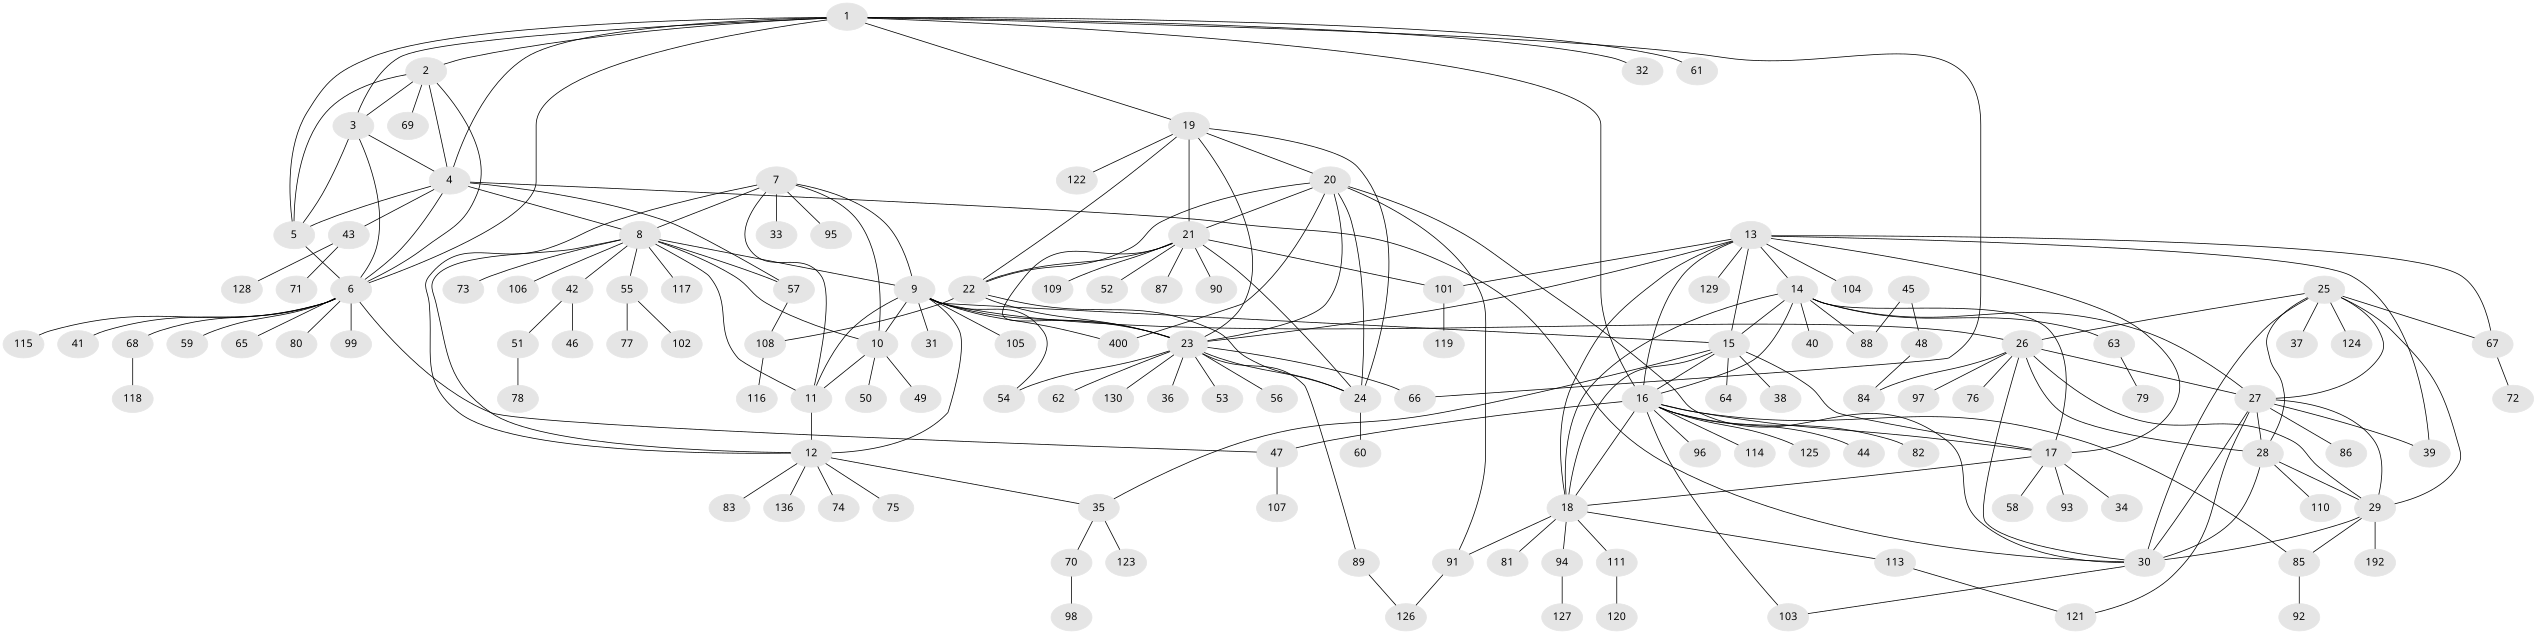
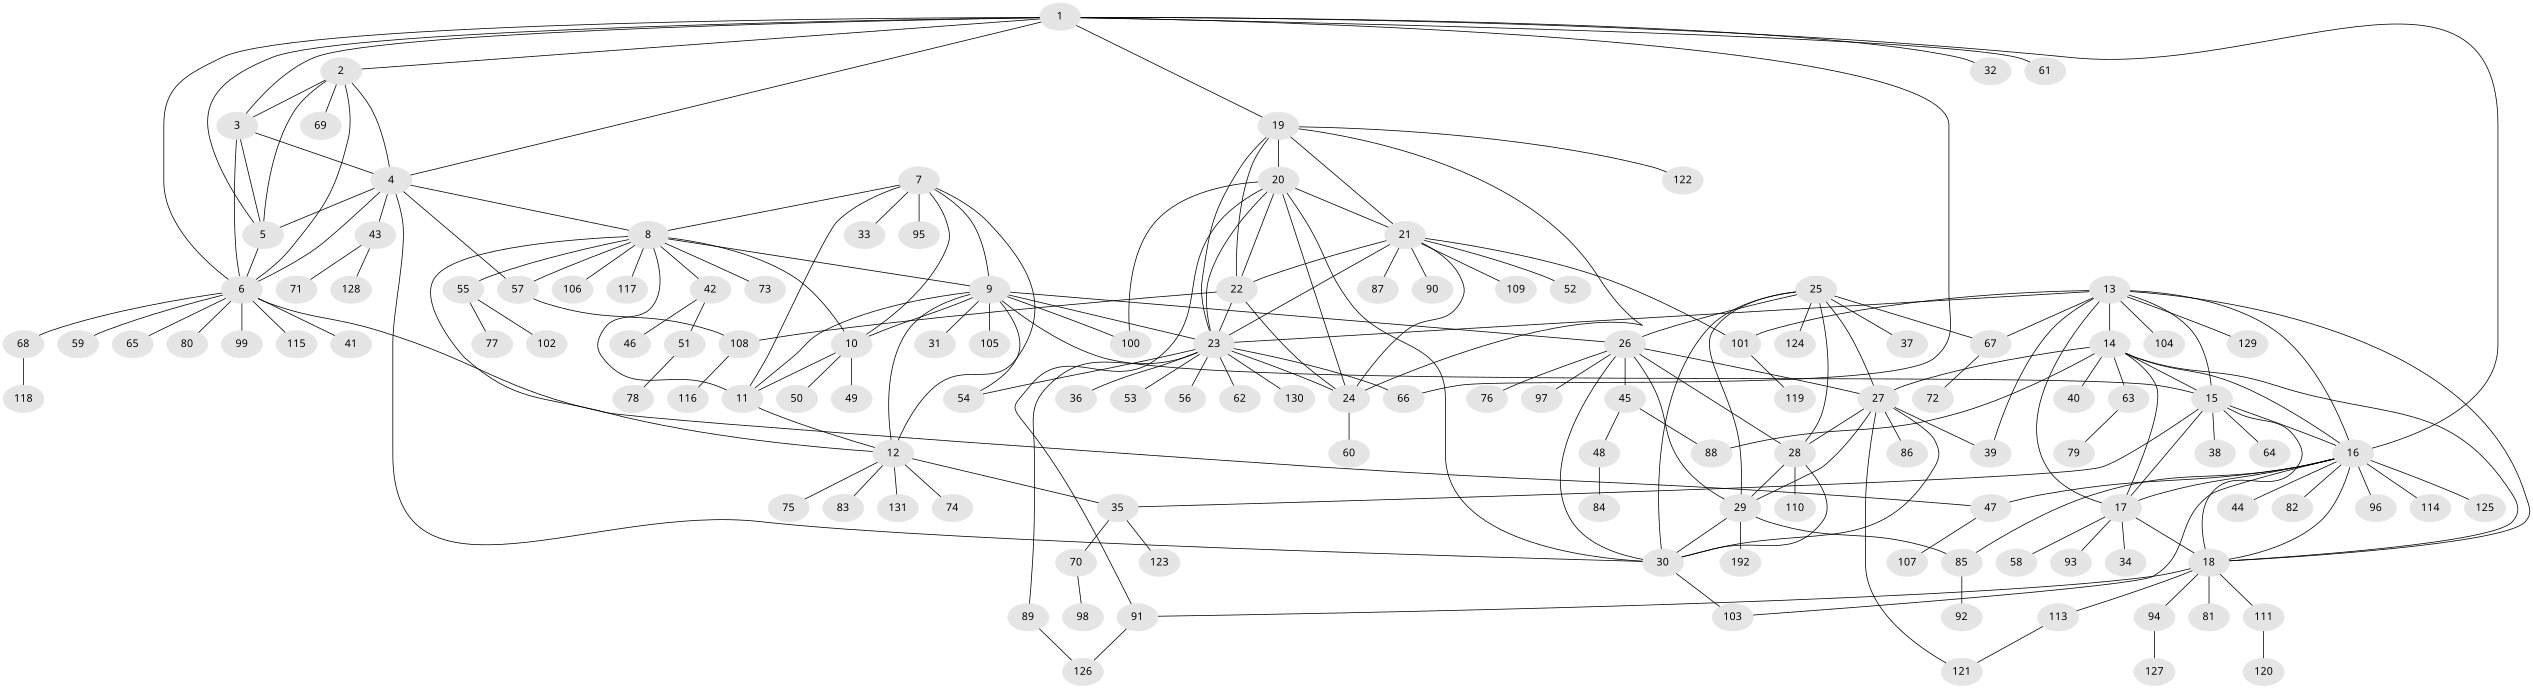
(1119, 344) -> (1131, 344)
(1943, 371) -> (1625, 372)
(784, 508) -> (898, 508)
